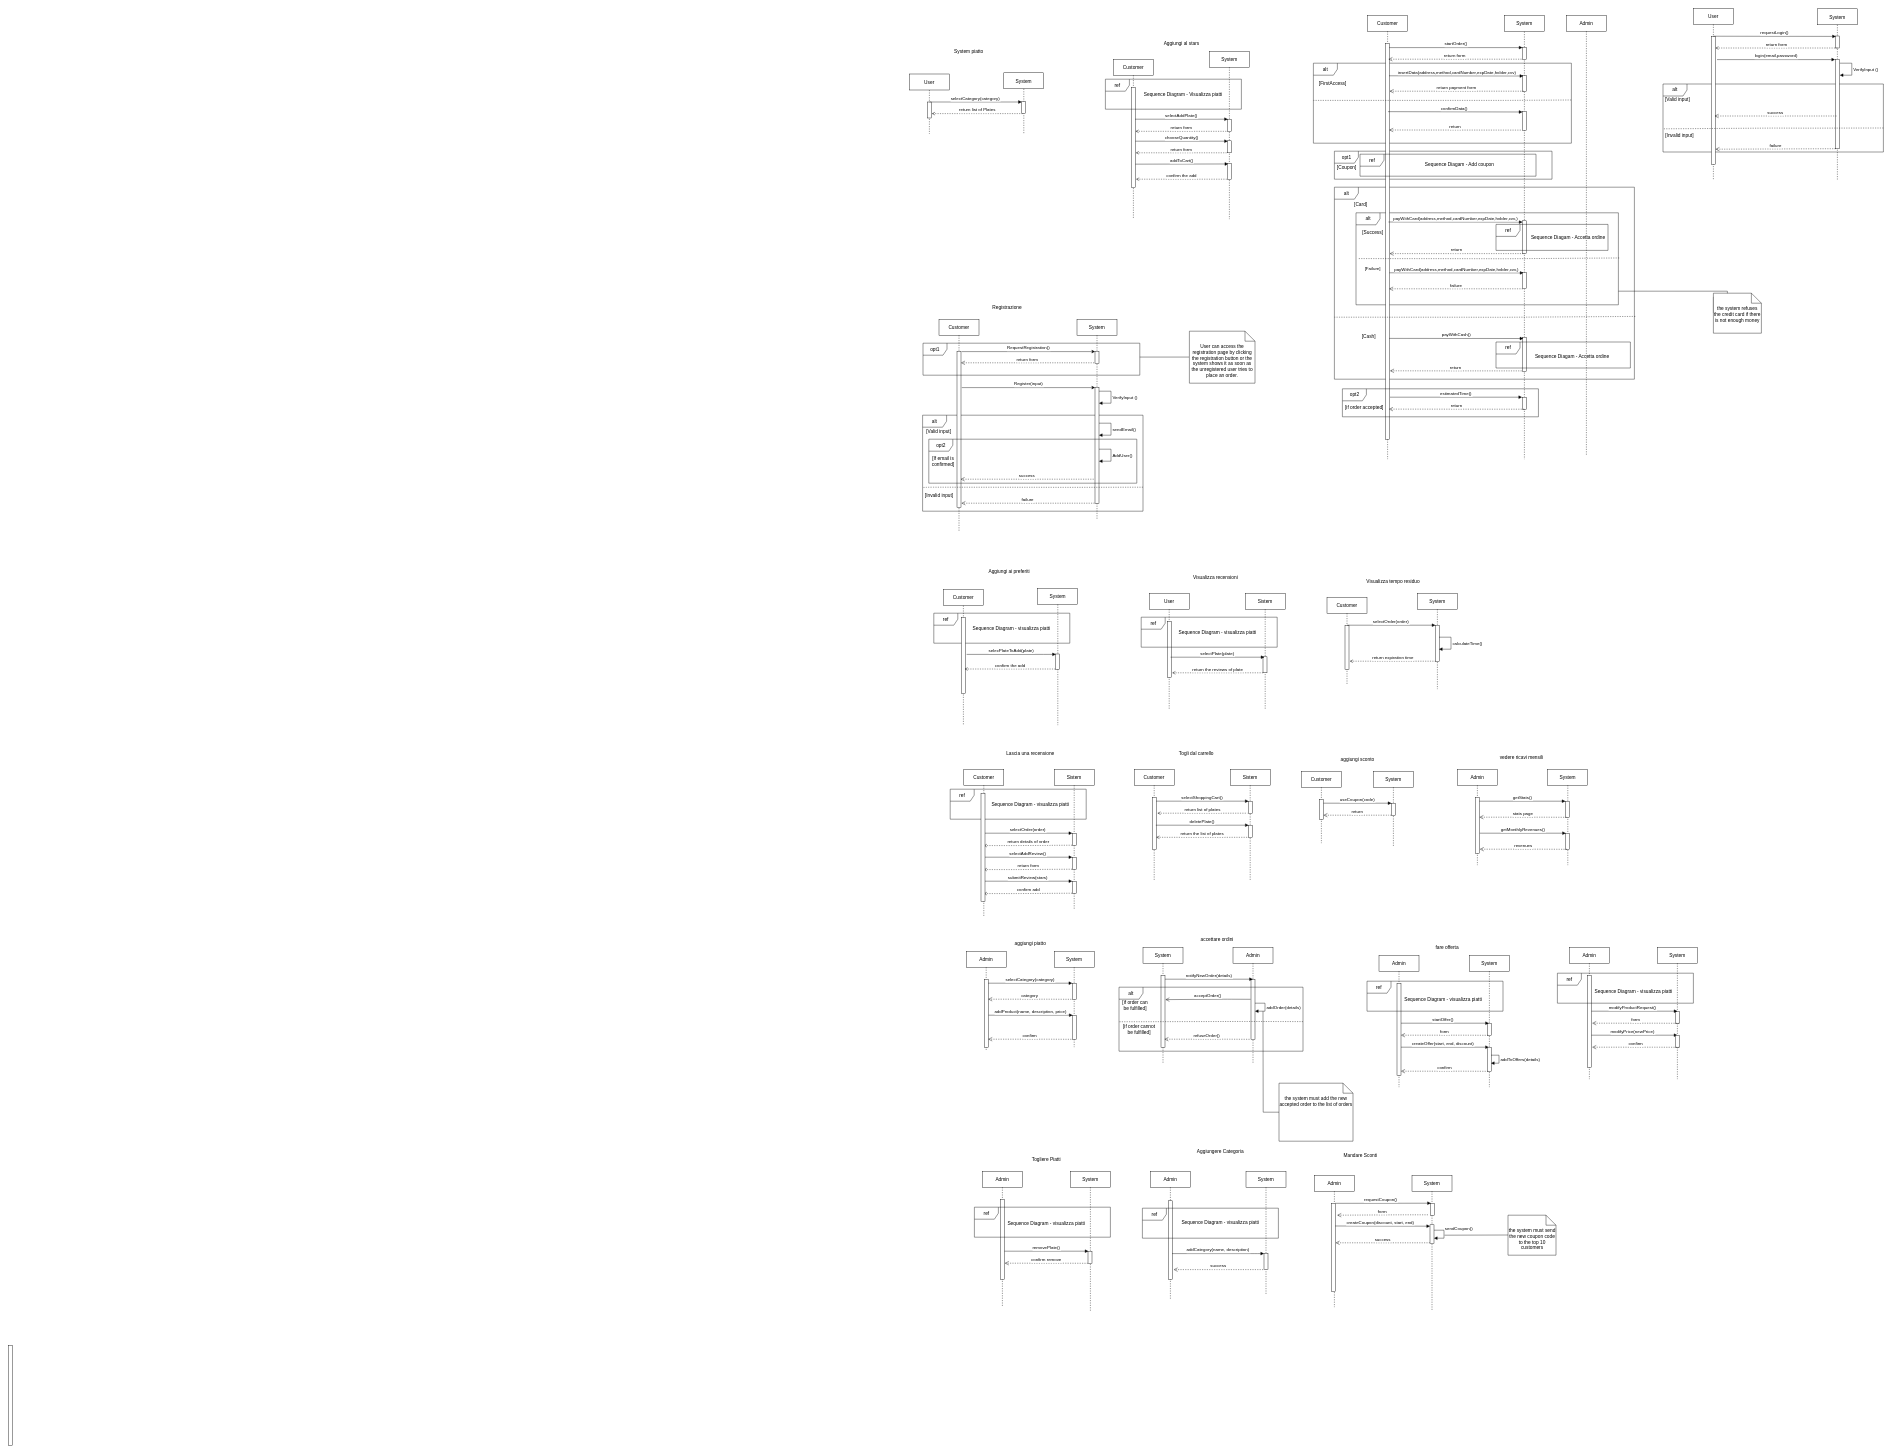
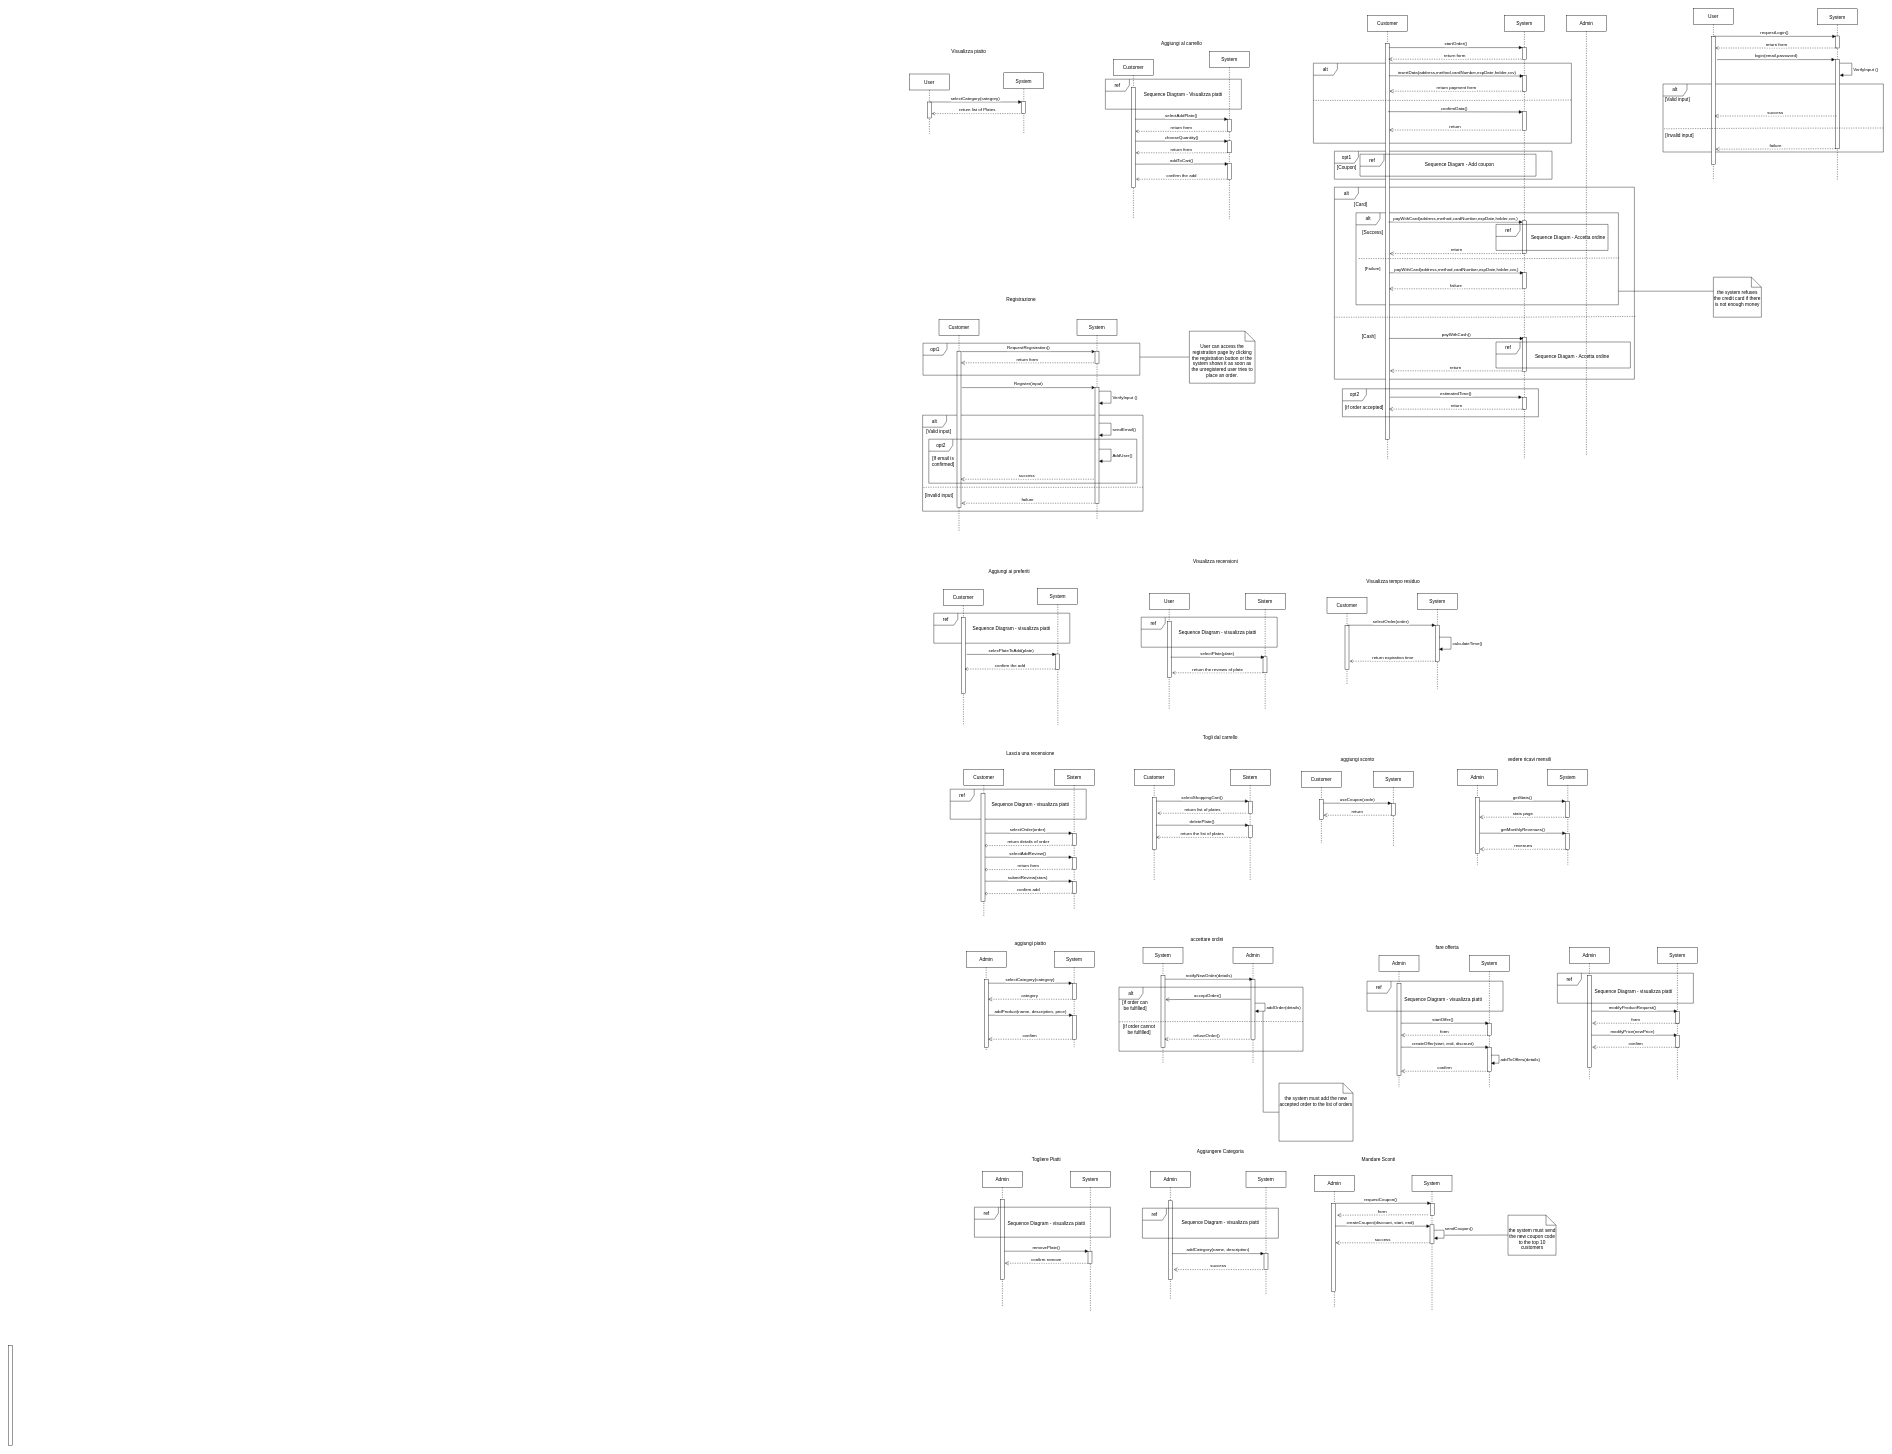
(1182, 43) -> (1182, 43)
(969, 51) -> (969, 51)
(1332, 83) -> none
(1007, 307) -> (1021, 299)
(1737, 313) -> (1737, 297)
(1215, 577) -> (1215, 561)
(1196, 753) -> (1220, 737)
(1521, 757) -> (1529, 759)
(1217, 939) -> (1207, 939)
(1361, 1155) -> (1379, 1159)
